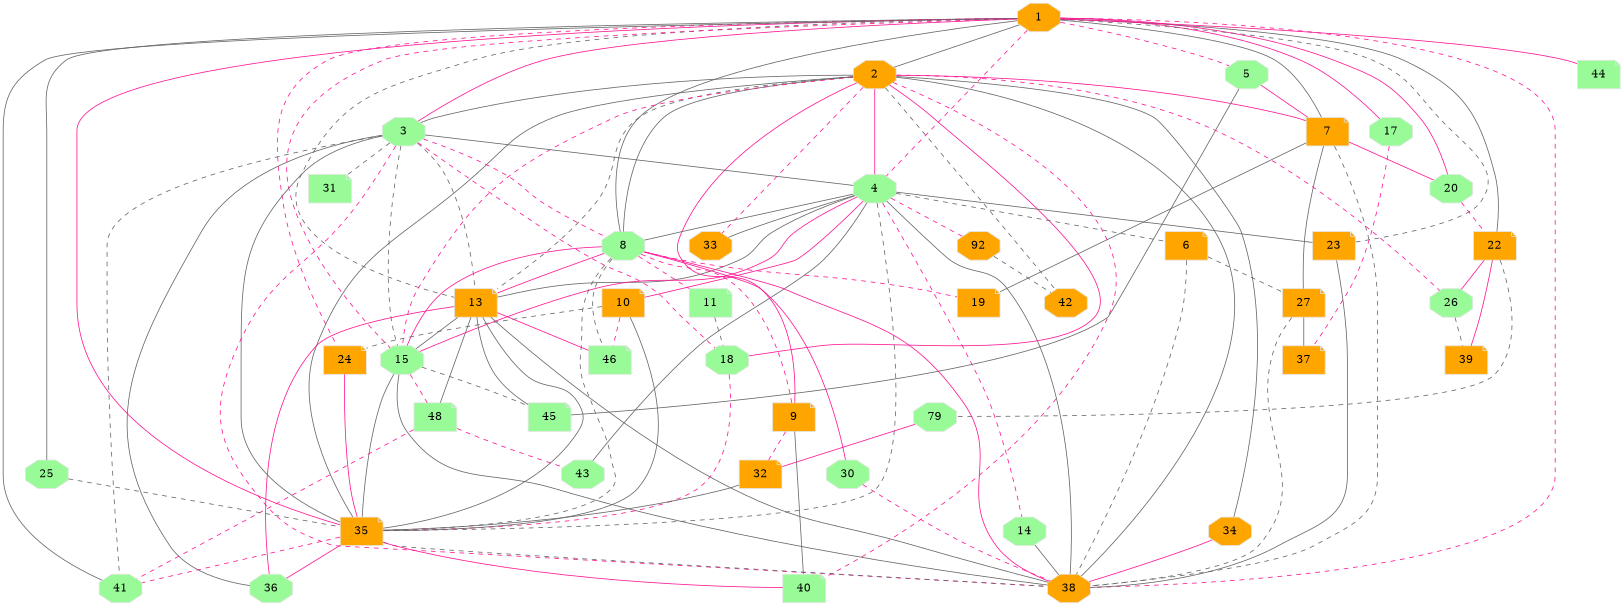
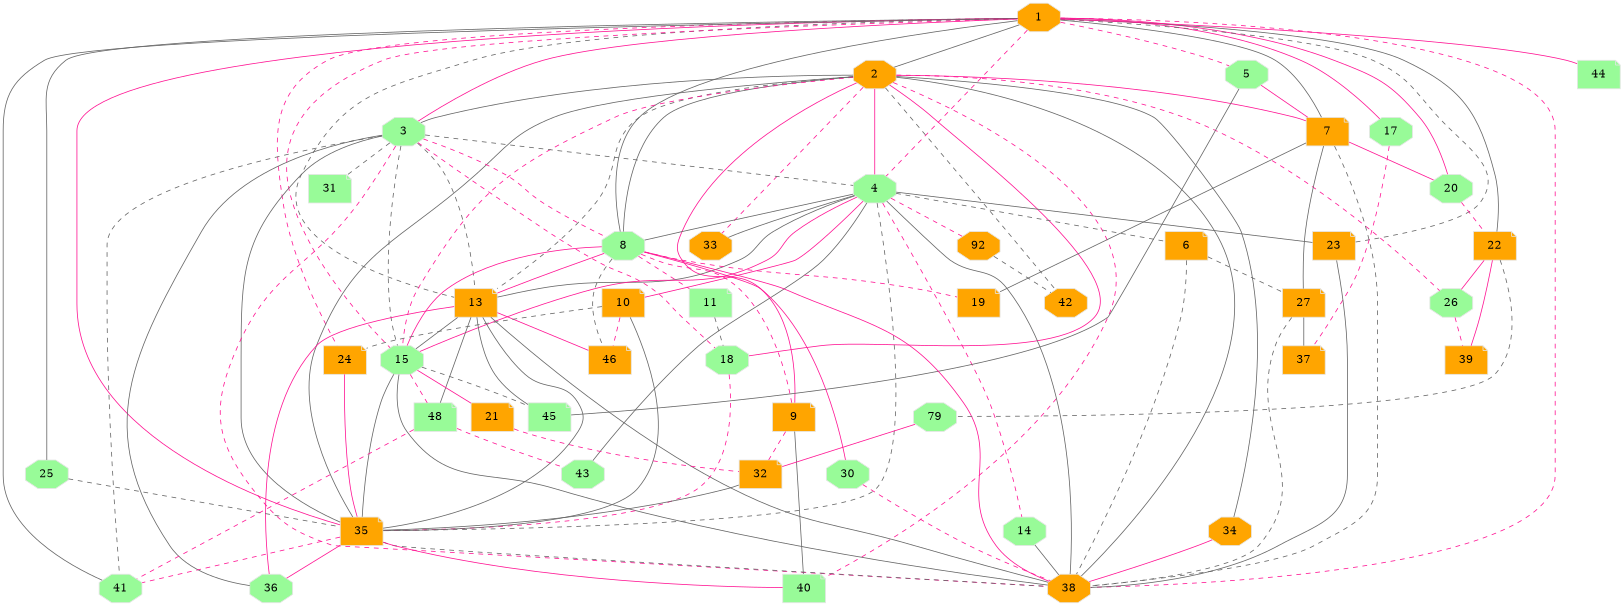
(628, 159) -> (628, 159)
(1459, 332) -> (1459, 332)
(610, 360) -> (610, 360)
none -> (492, 417)
(614, 484) -> none
